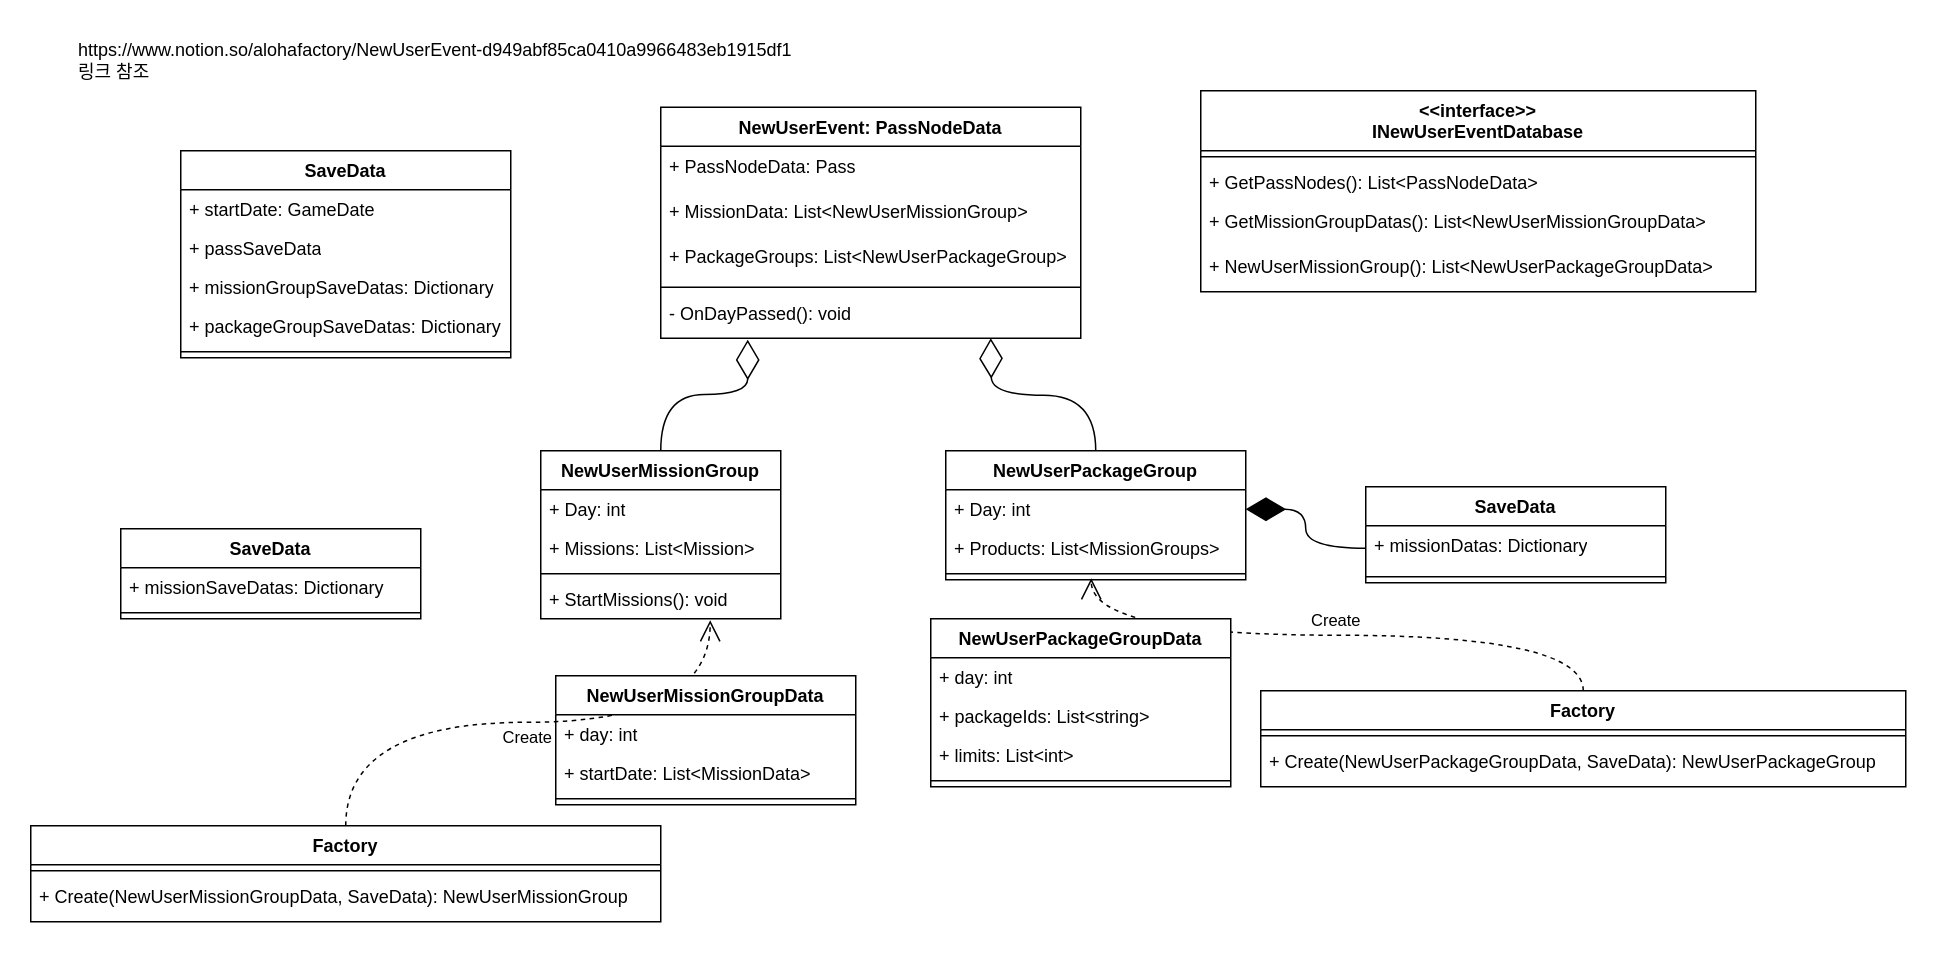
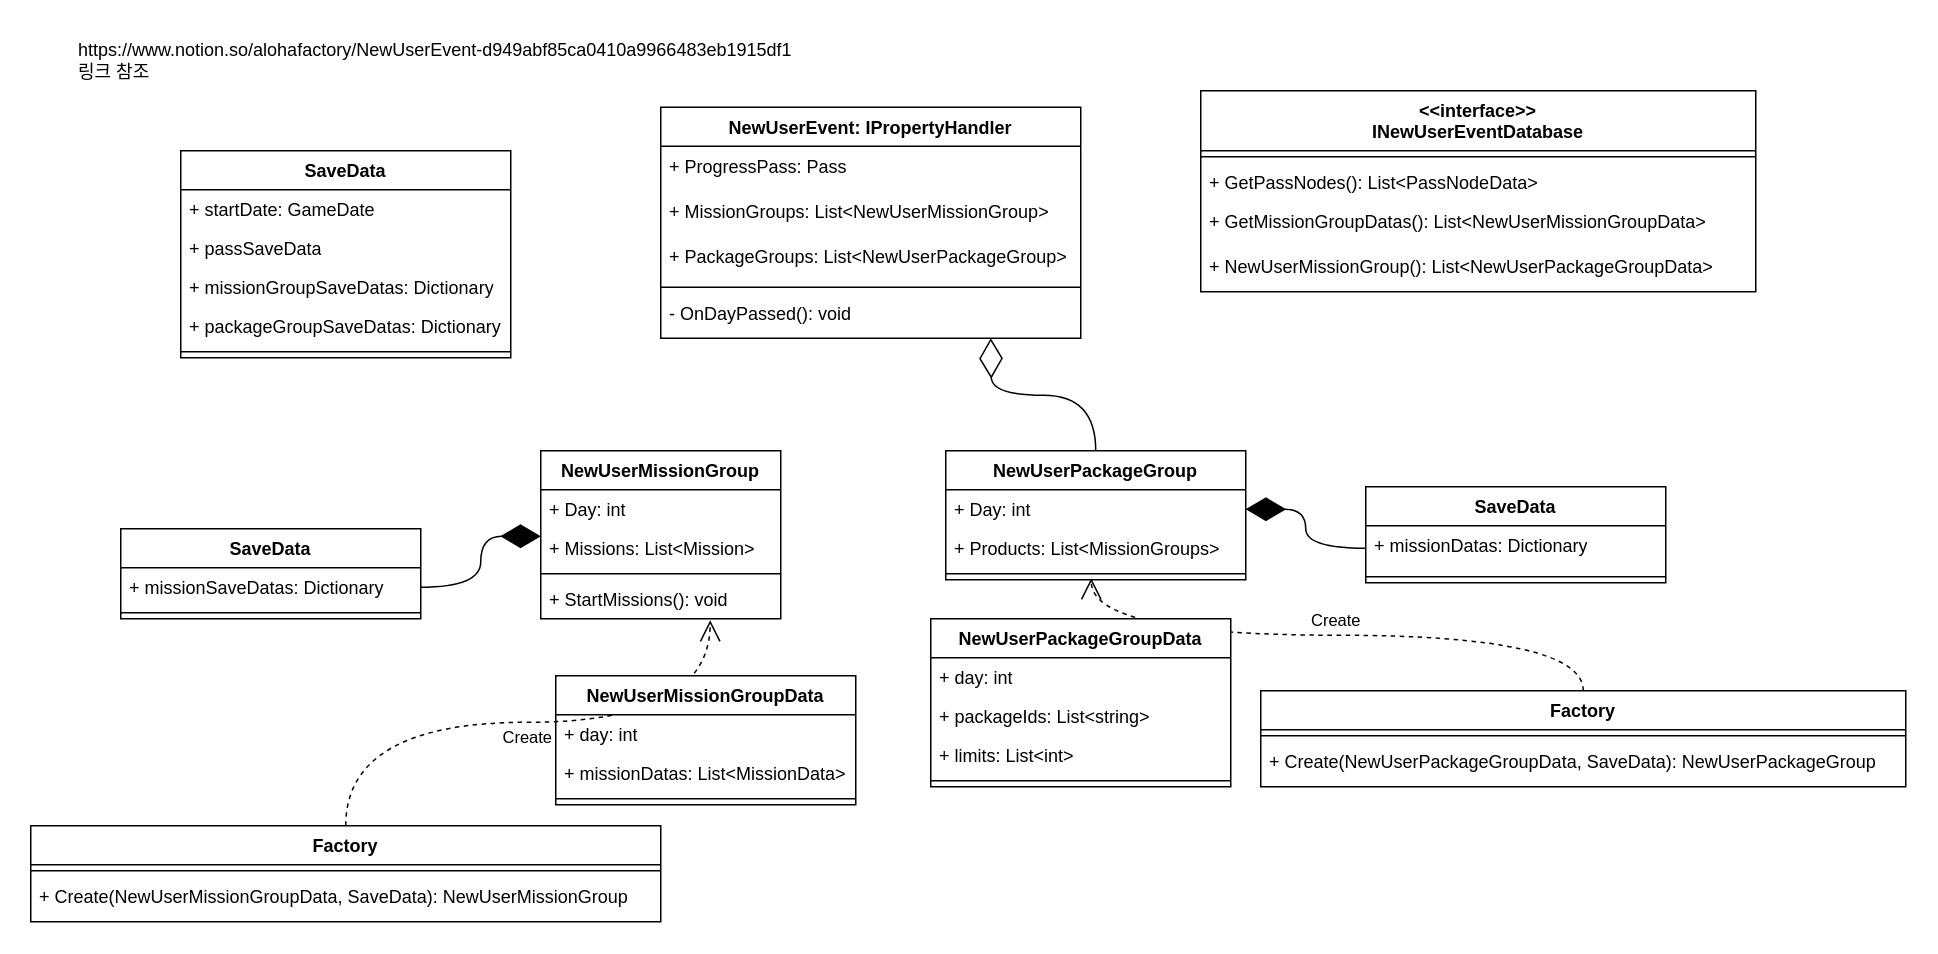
(871, 129) -> (871, 129)
(764, 168) -> (764, 168)
(853, 213) -> (863, 213)
(689, 397) -> none
none -> (471, 578)
(702, 775) -> (707, 786)
